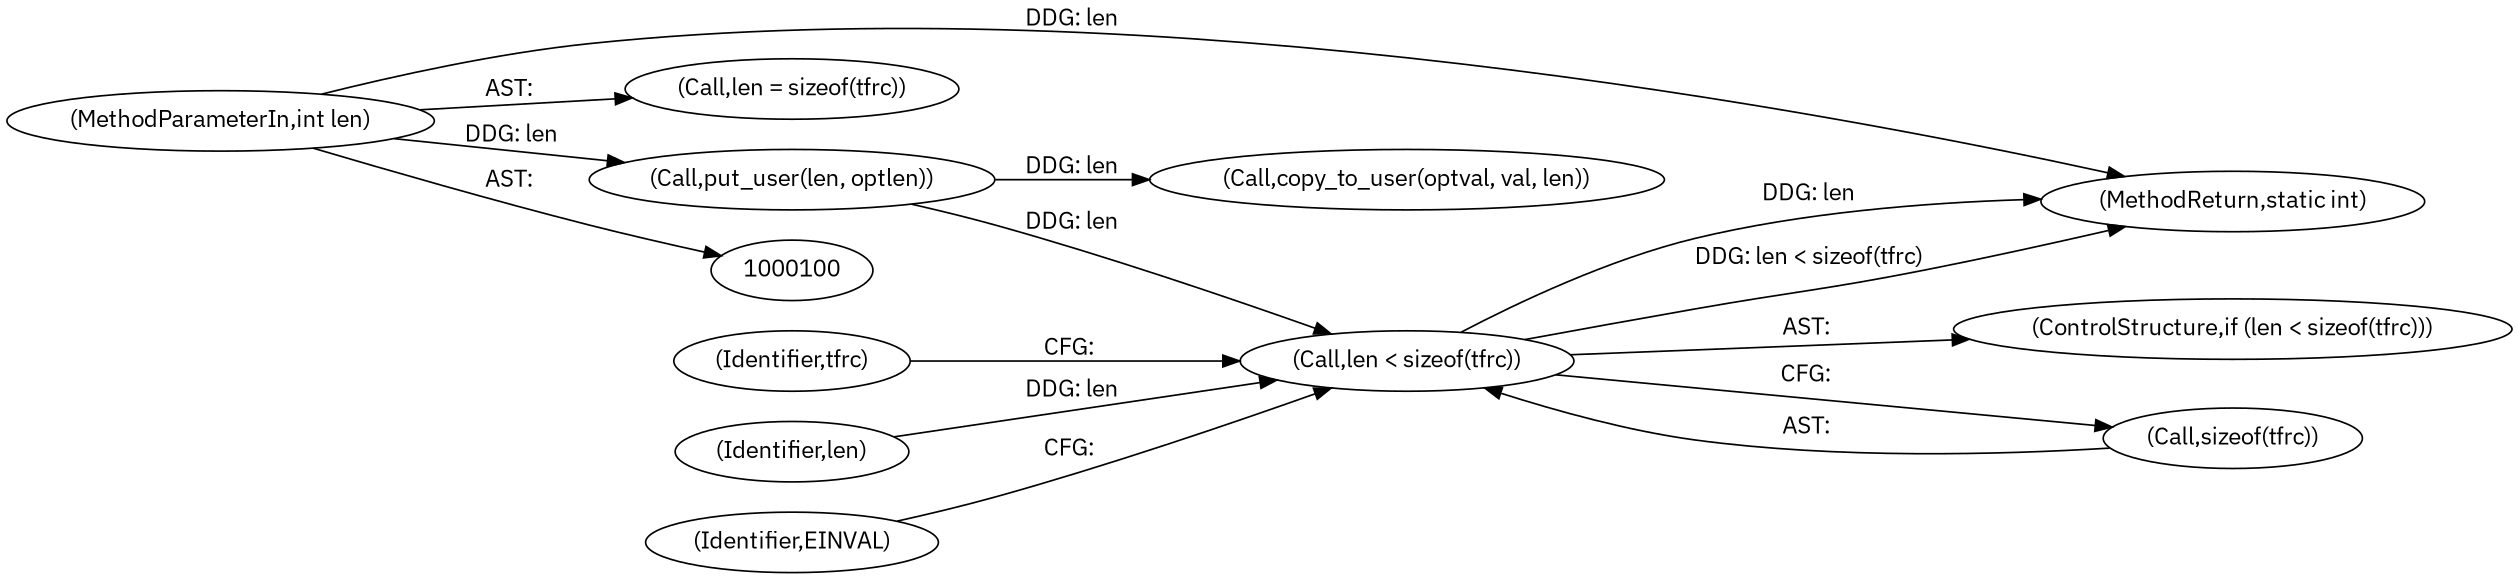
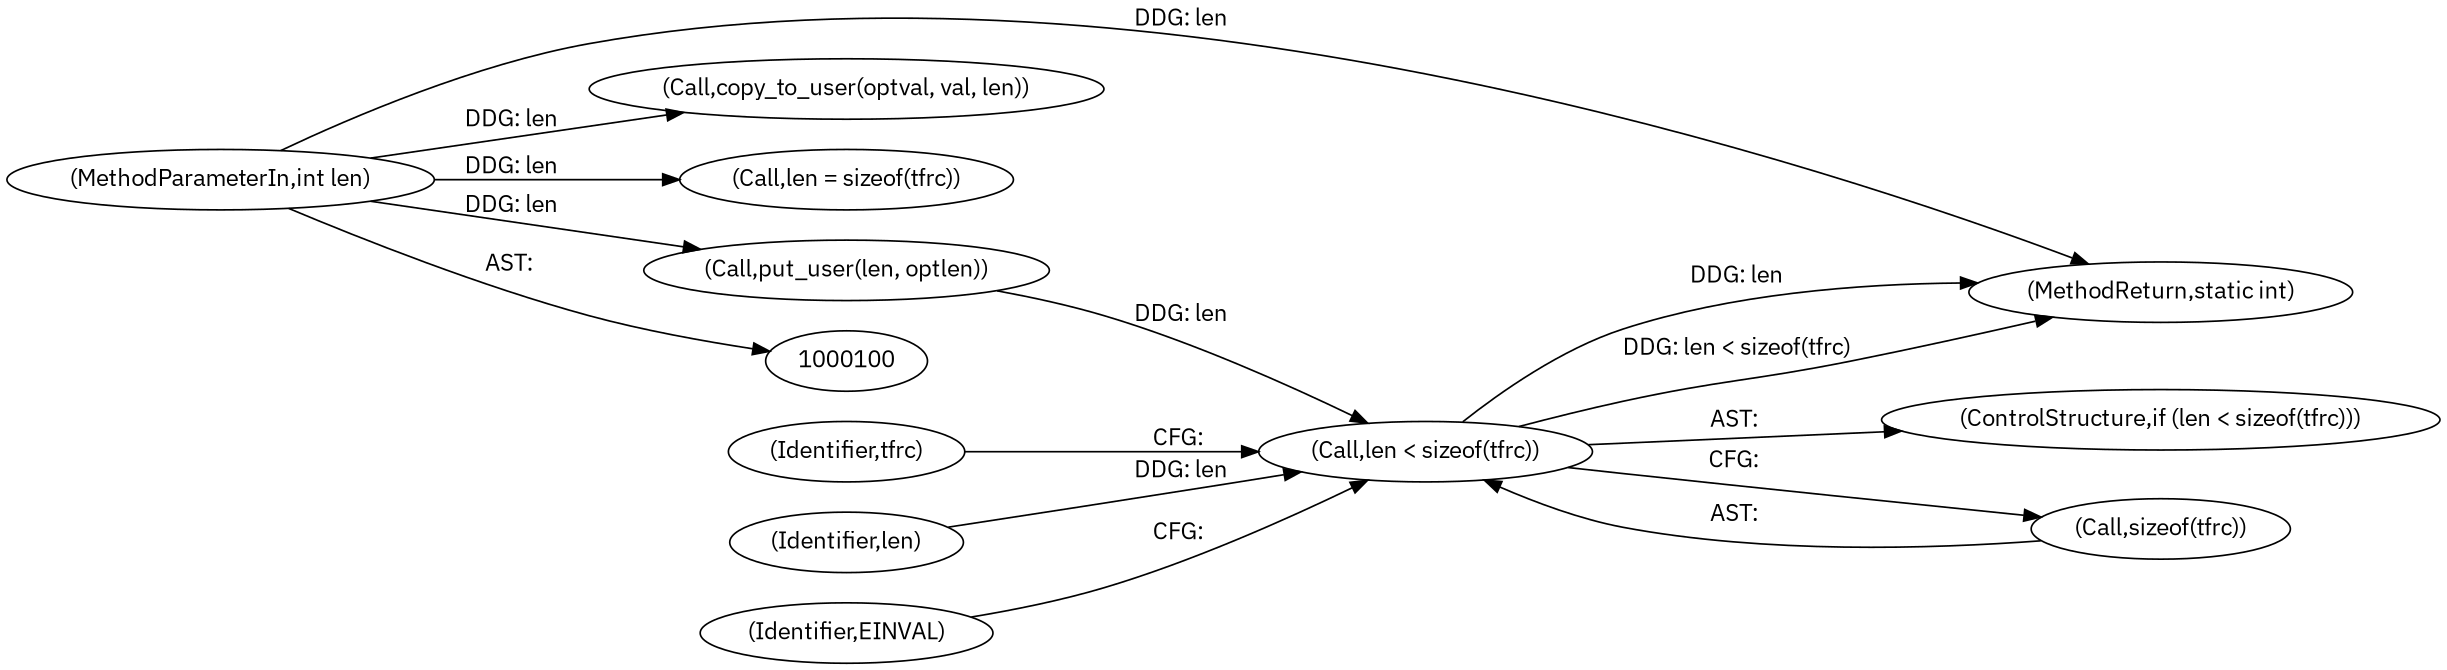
(512, 90) -> (512, 167)
(1064, 180) -> (519, 136)
